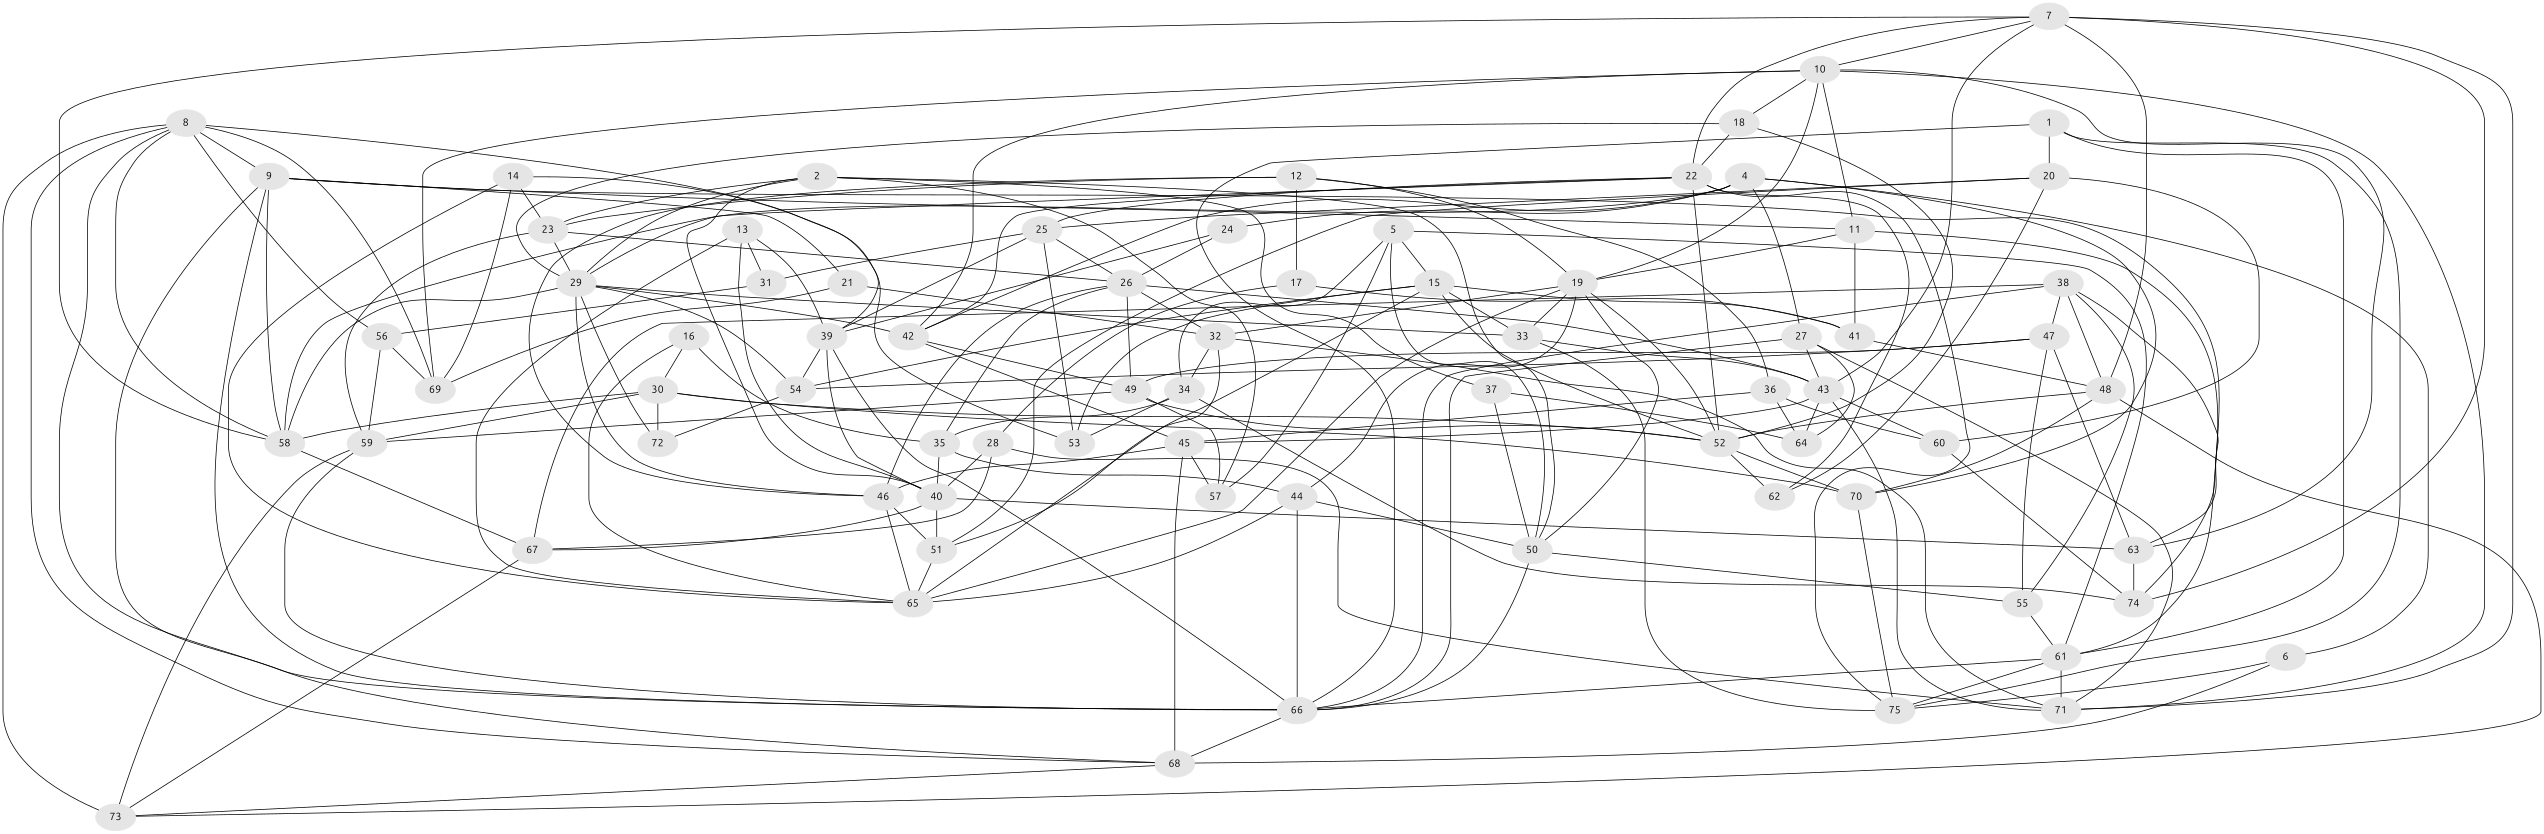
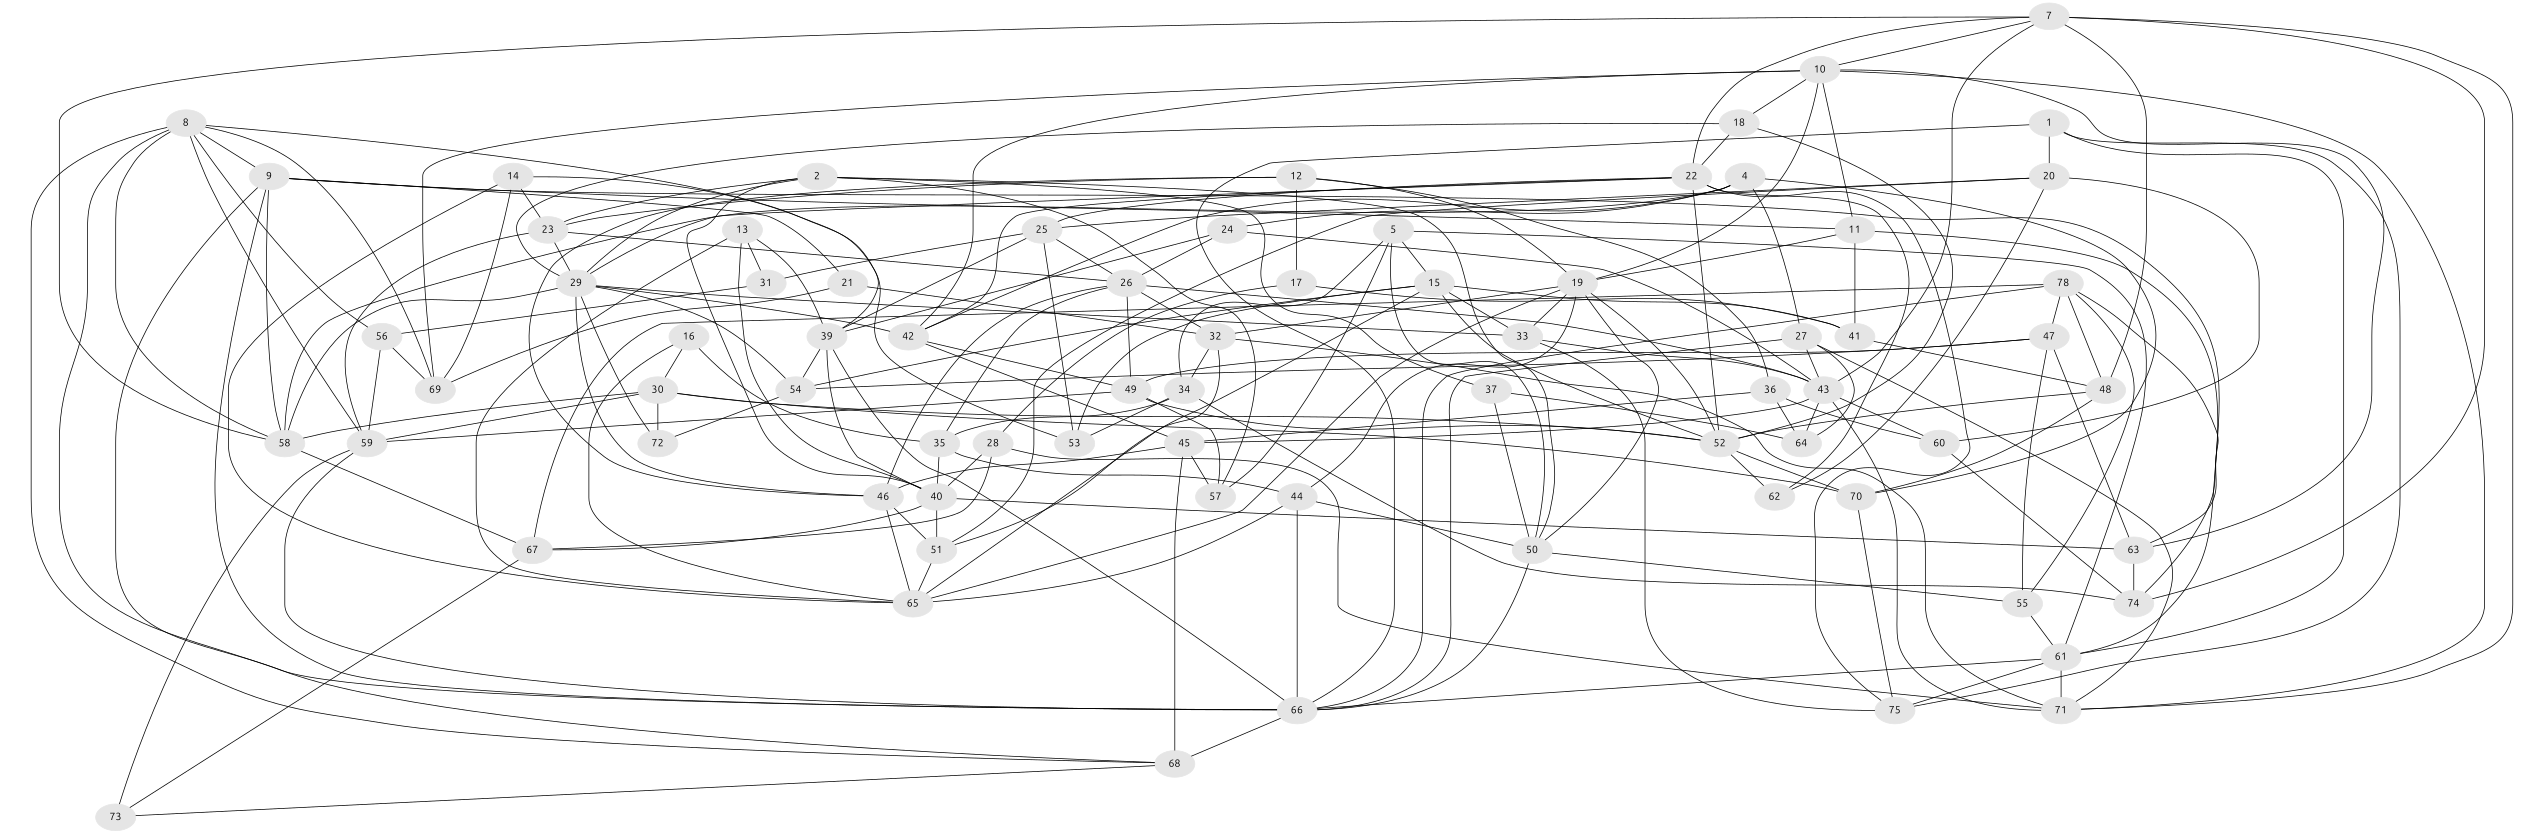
none -> (1543, 262)
(2063, 283) -> (2063, 283)
(3, 437) -> (258, 274)
(2286, 657) -> none
(1631, 779) -> none
